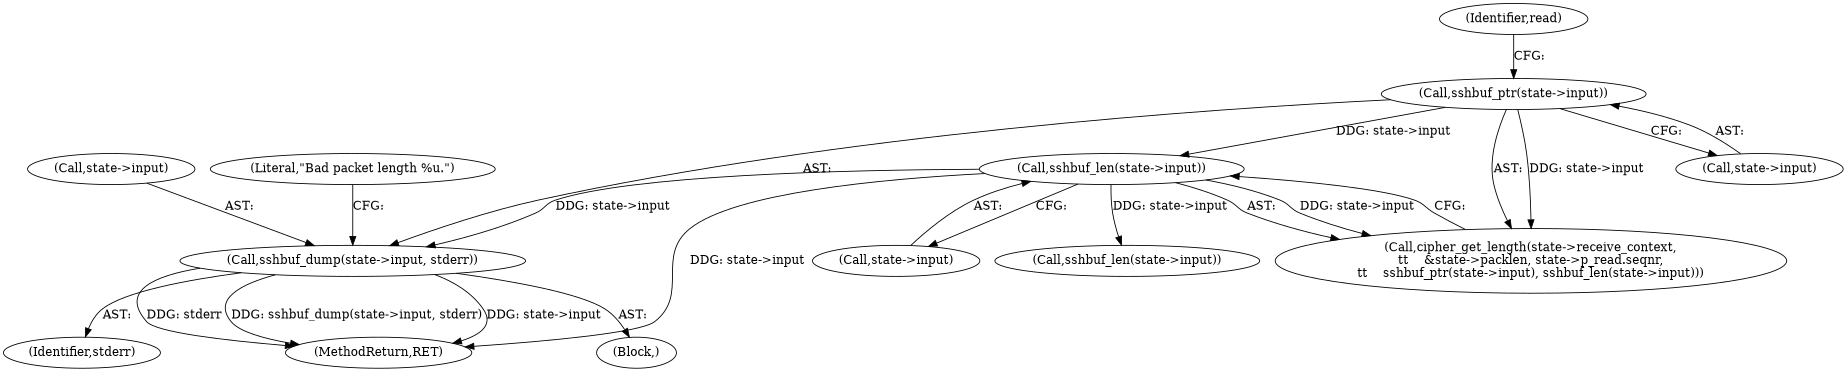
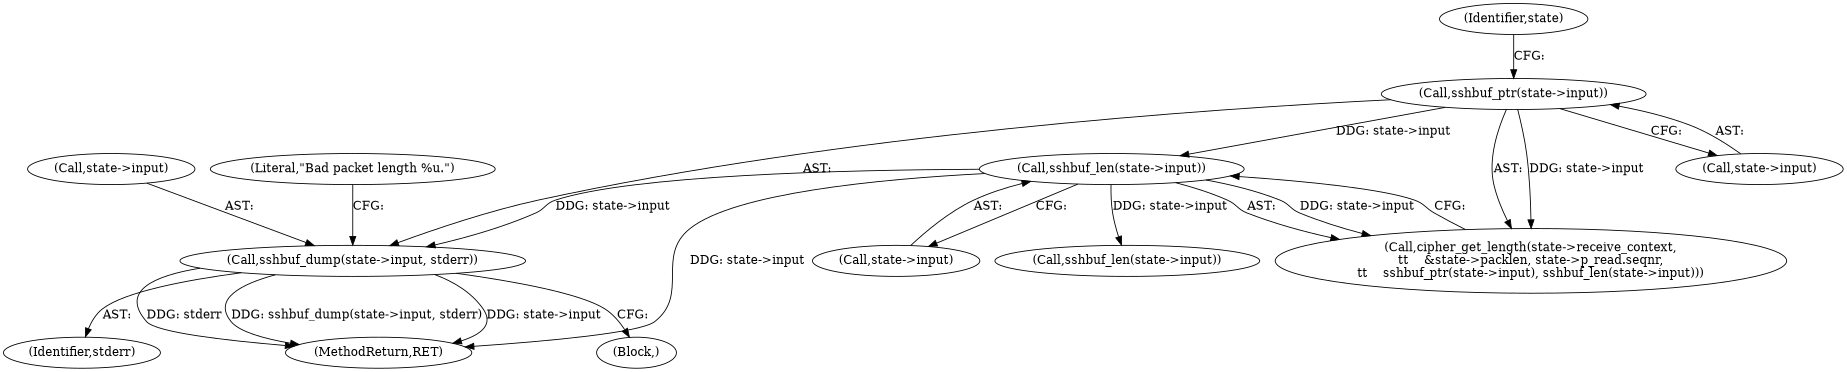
(1514, 19) -> (1514, 19)
(635, 315) -> (635, 315)
